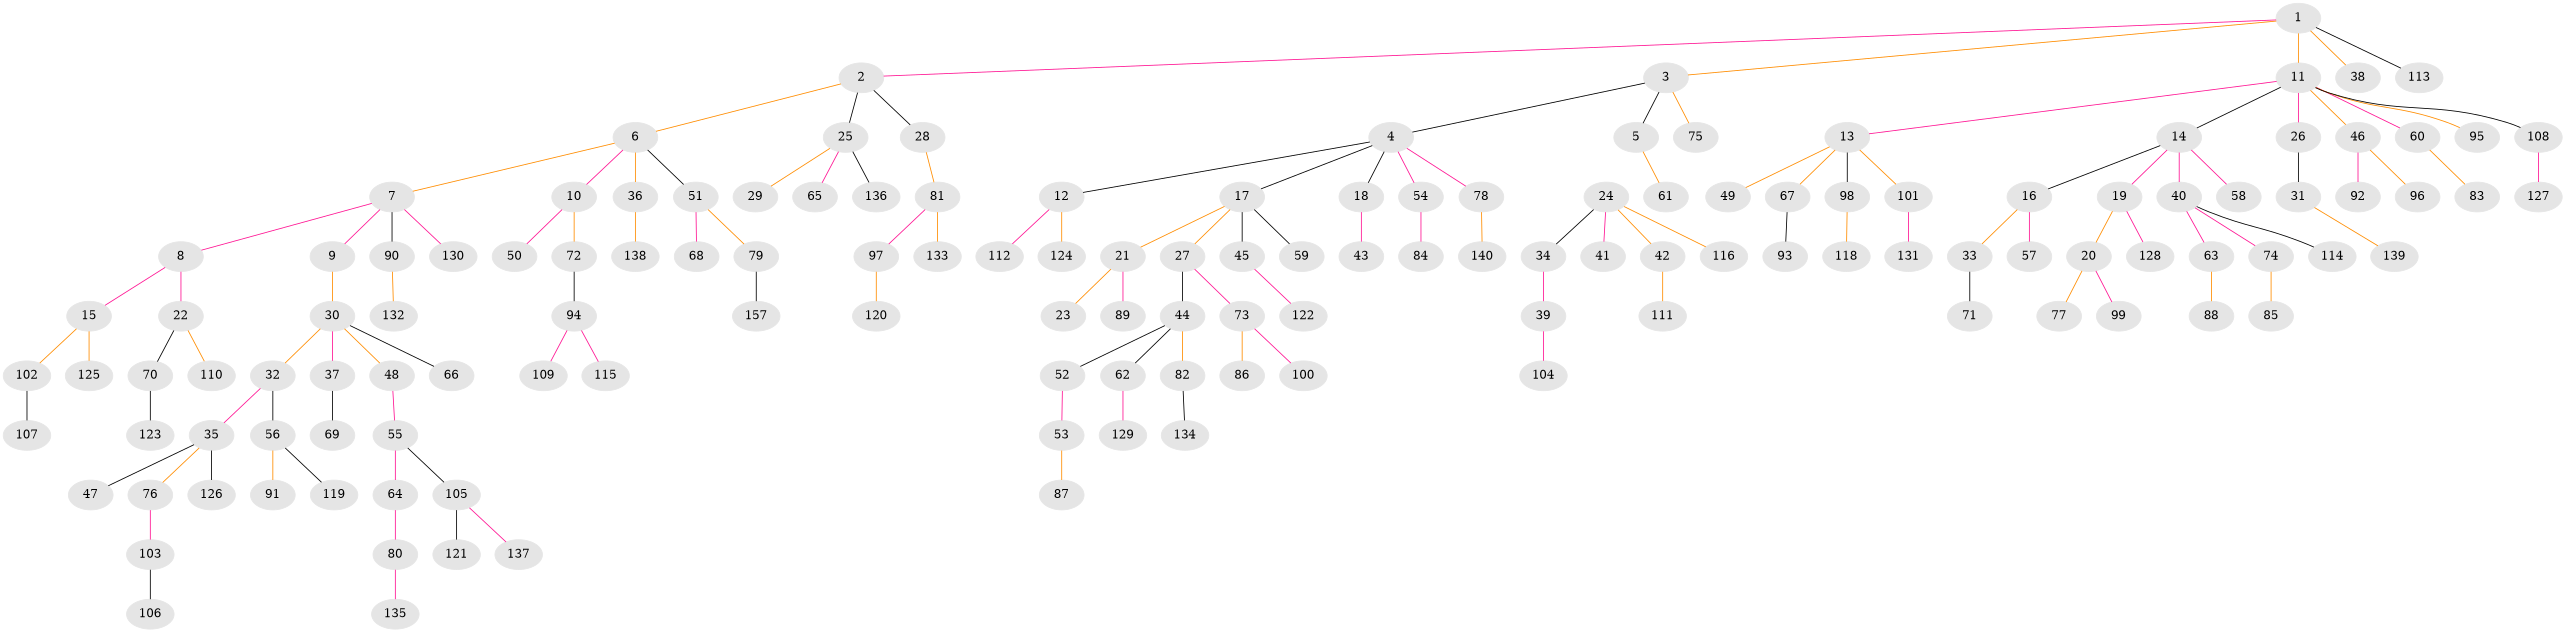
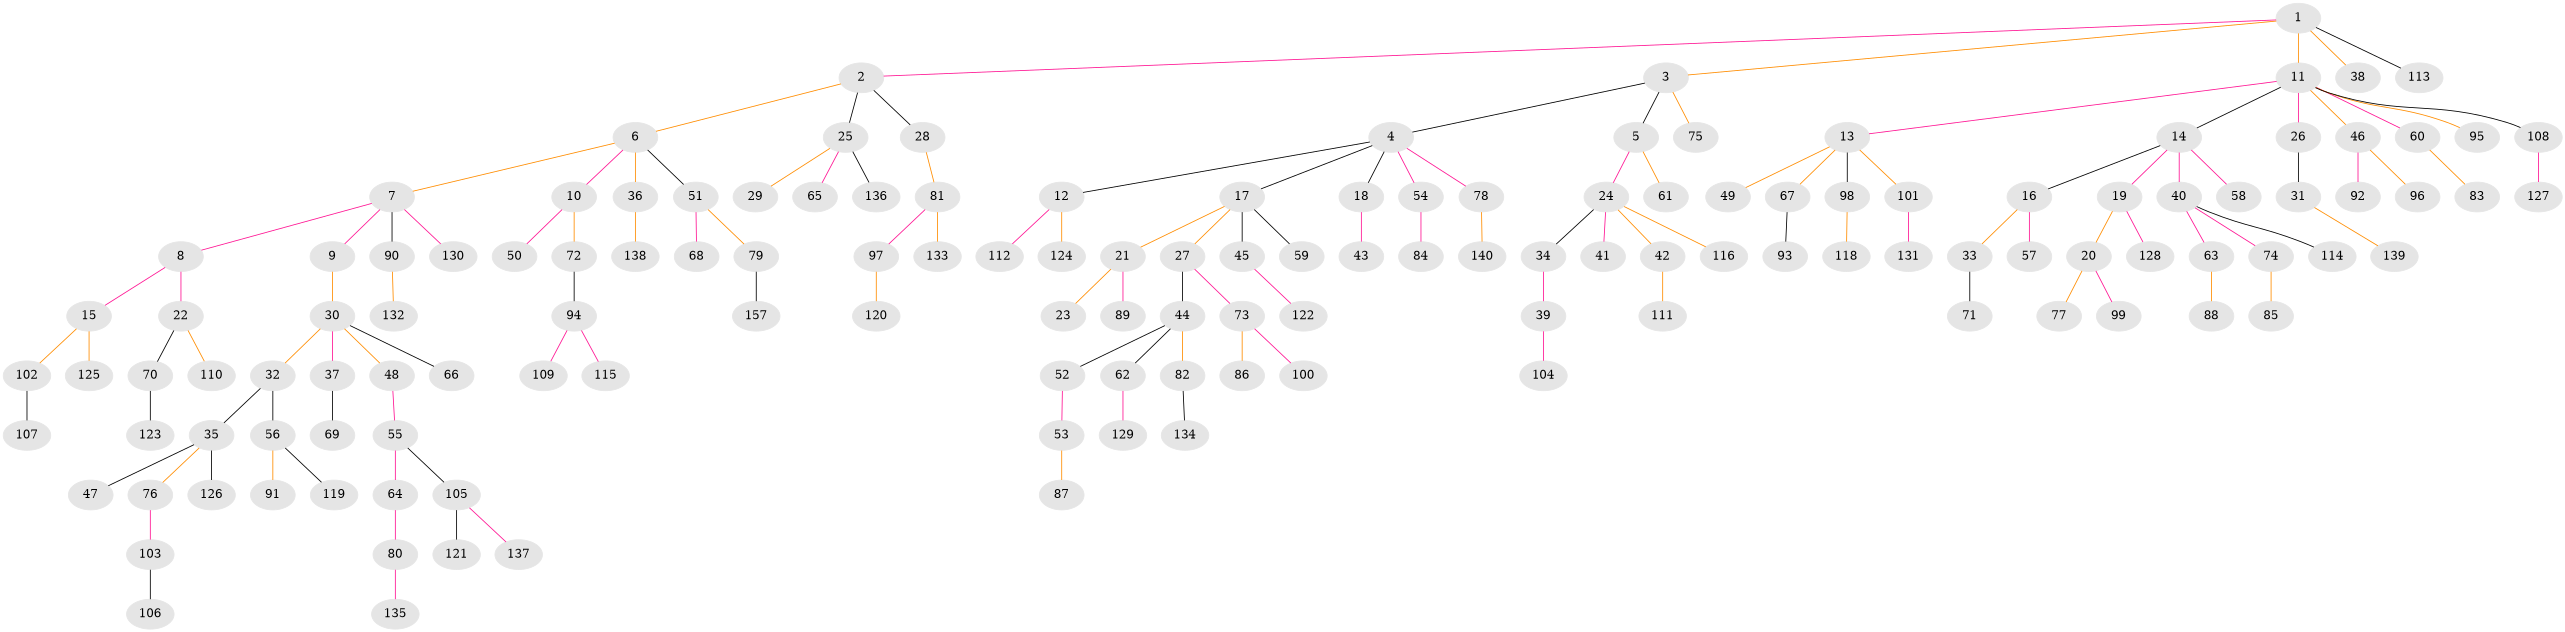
none -> (1621, 167)
(242, 406) -> (242, 406)
